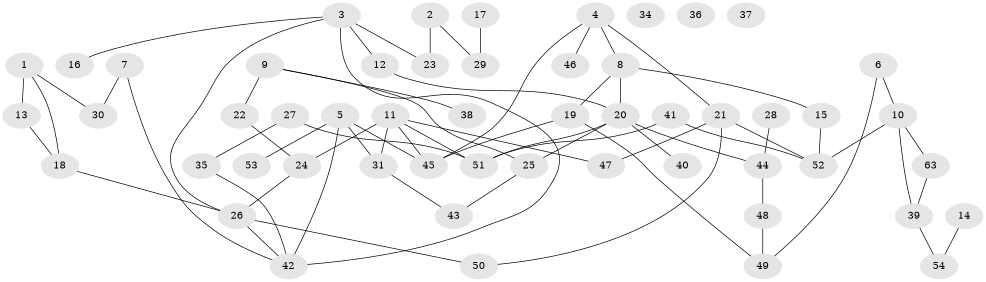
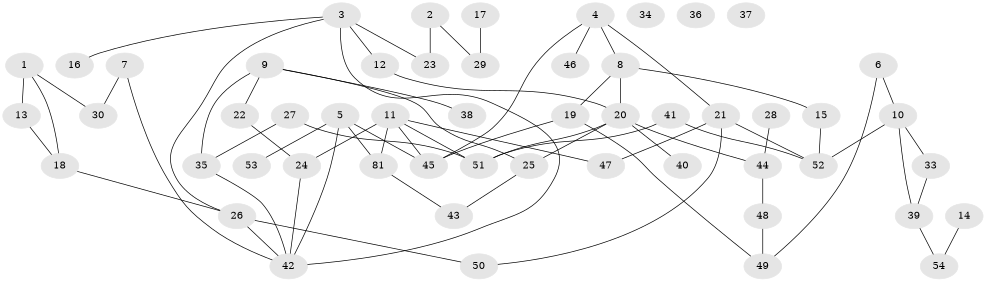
none -> (213, 106)
(379, 166) -> (379, 166)
(931, 166) -> (931, 166)
(269, 191) -> (295, 216)
